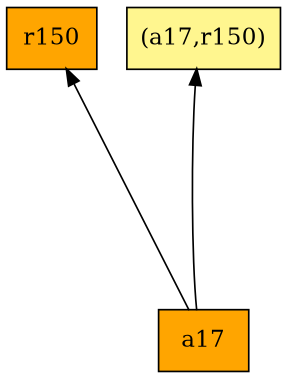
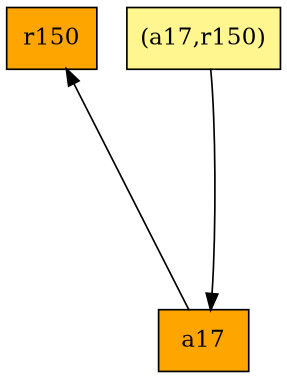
(192, 198) -> (215, 181)
